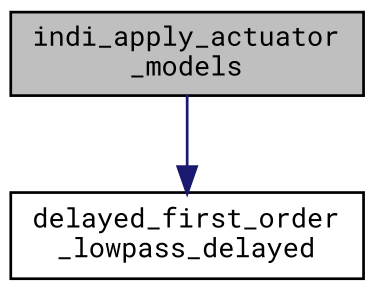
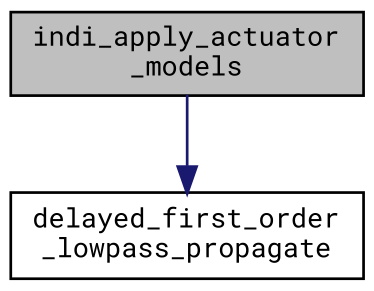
(187, 236) -> (187, 236)
